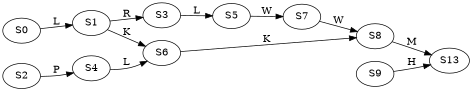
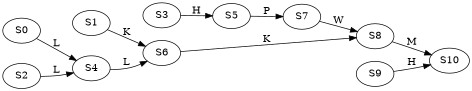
(197, 11) -> (197, 11)
(267, 12) -> (267, 12)
(123, 20) -> none
(53, 27) -> (53, 48)
(449, 61) -> (449, 61)
(56, 70) -> (56, 70)
